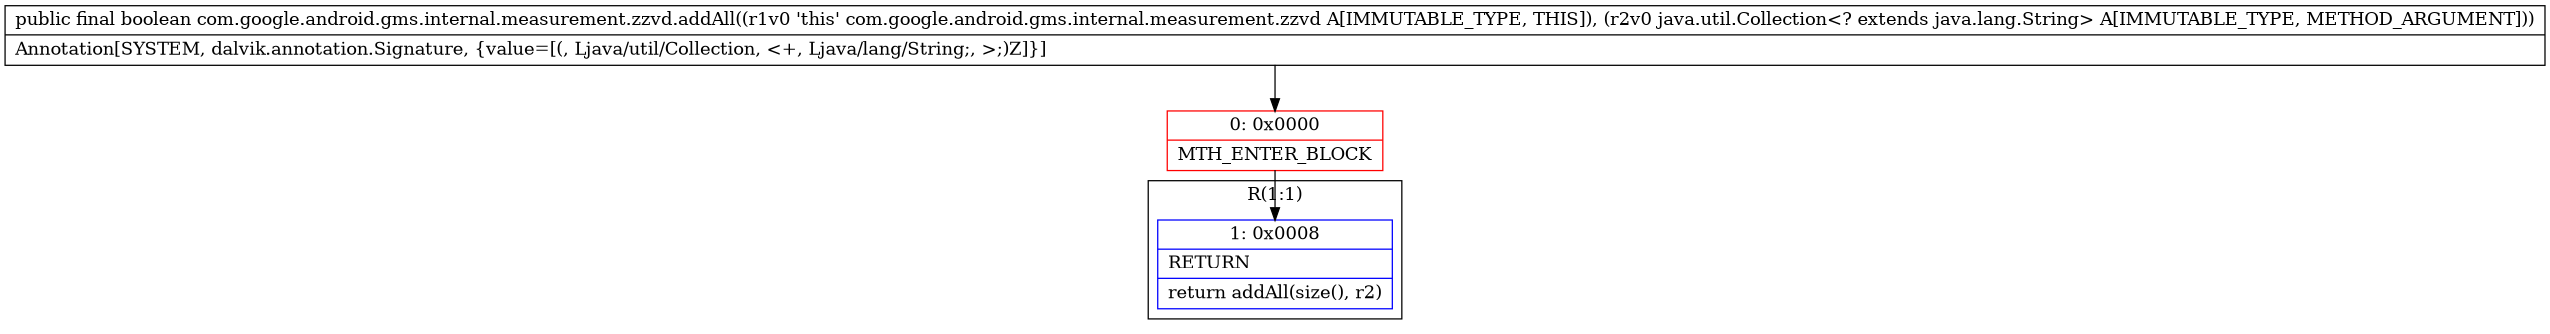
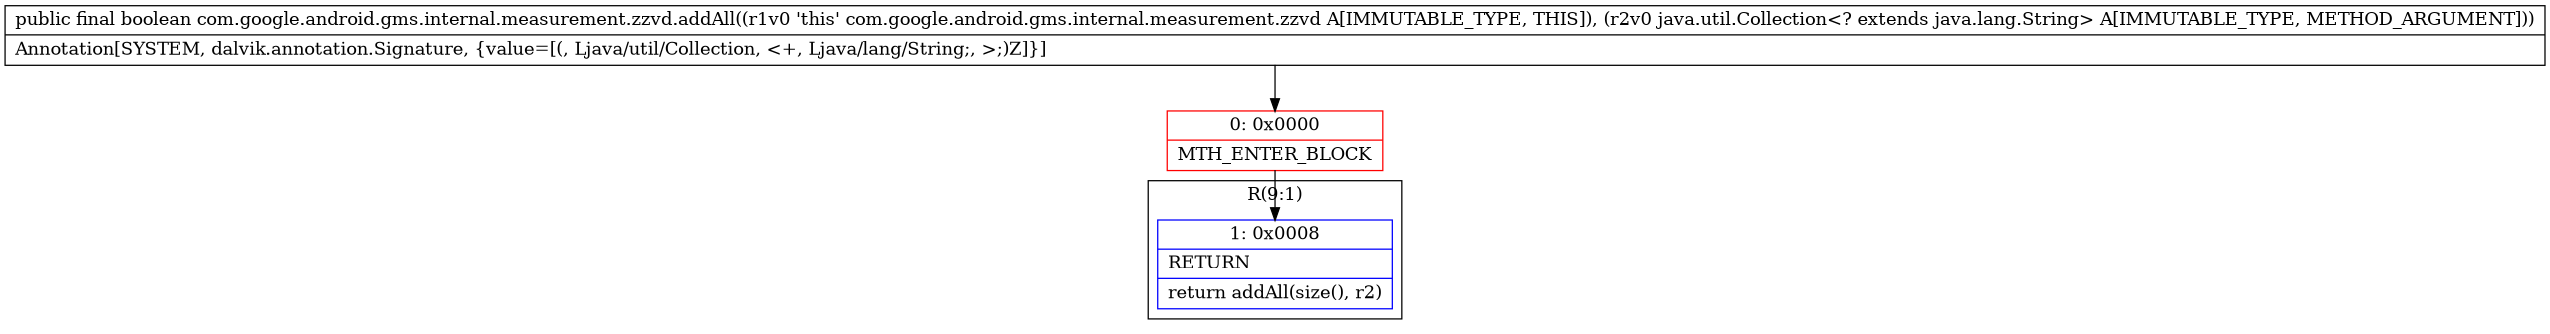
(1275, 195) -> (1275, 195)
